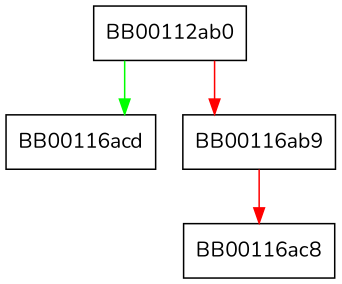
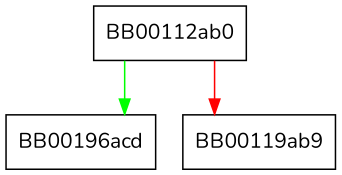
(81, 142) -> (81, 142)
(259, 142) -> (259, 142)
(259, 251) -> none
